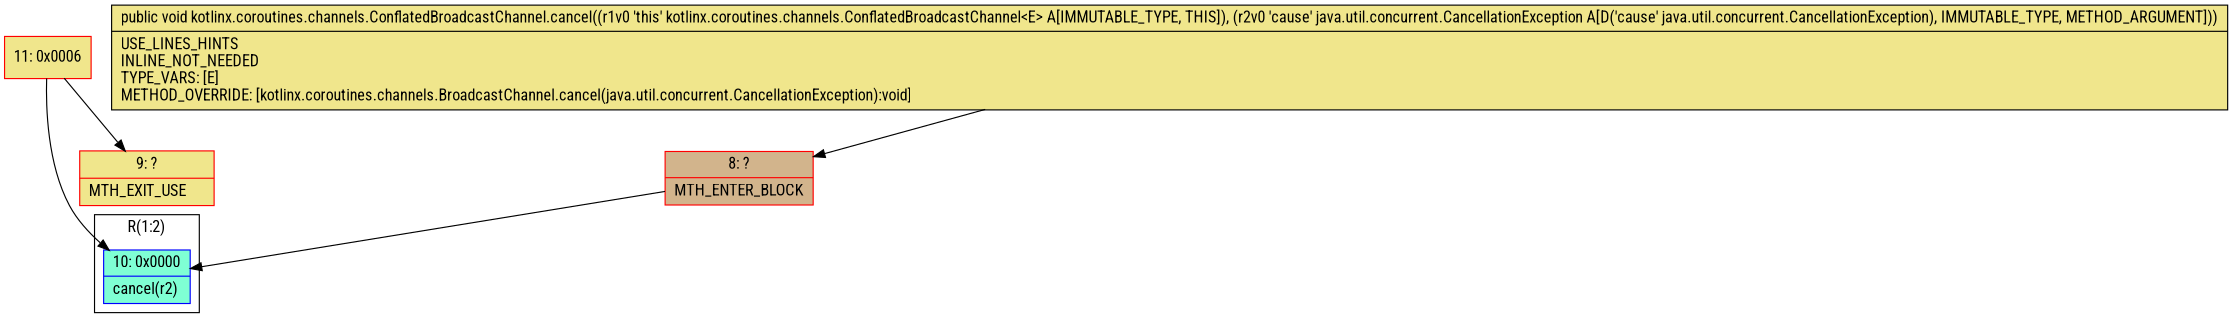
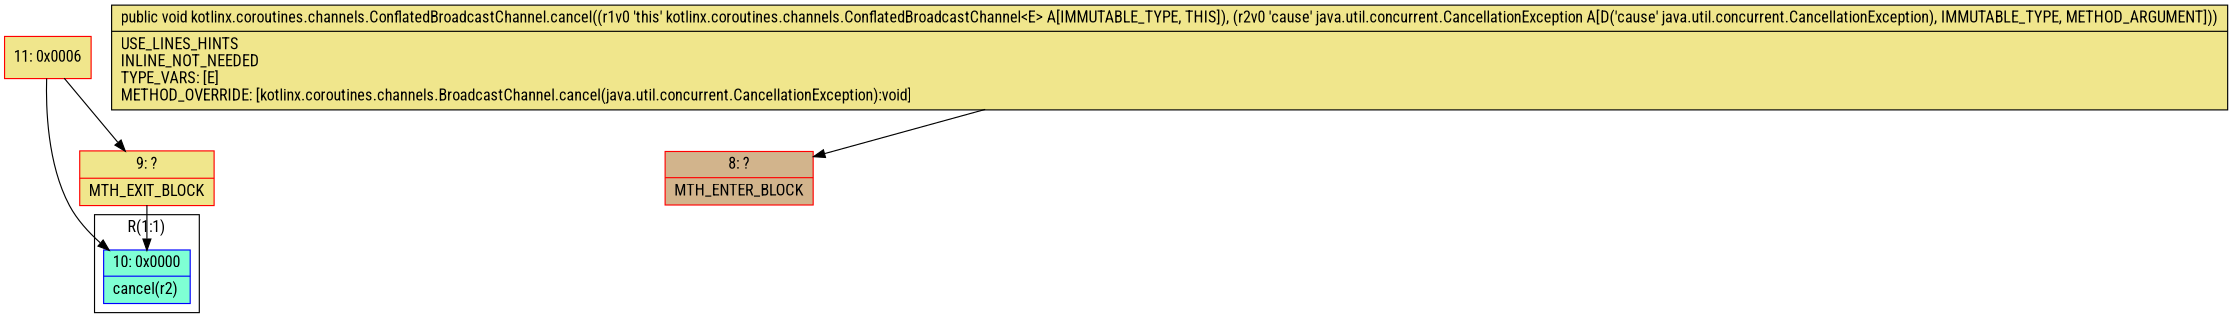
(138, 191) -> (147, 191)
(147, 228) -> (147, 228)
(433, 229) -> (147, 222)
